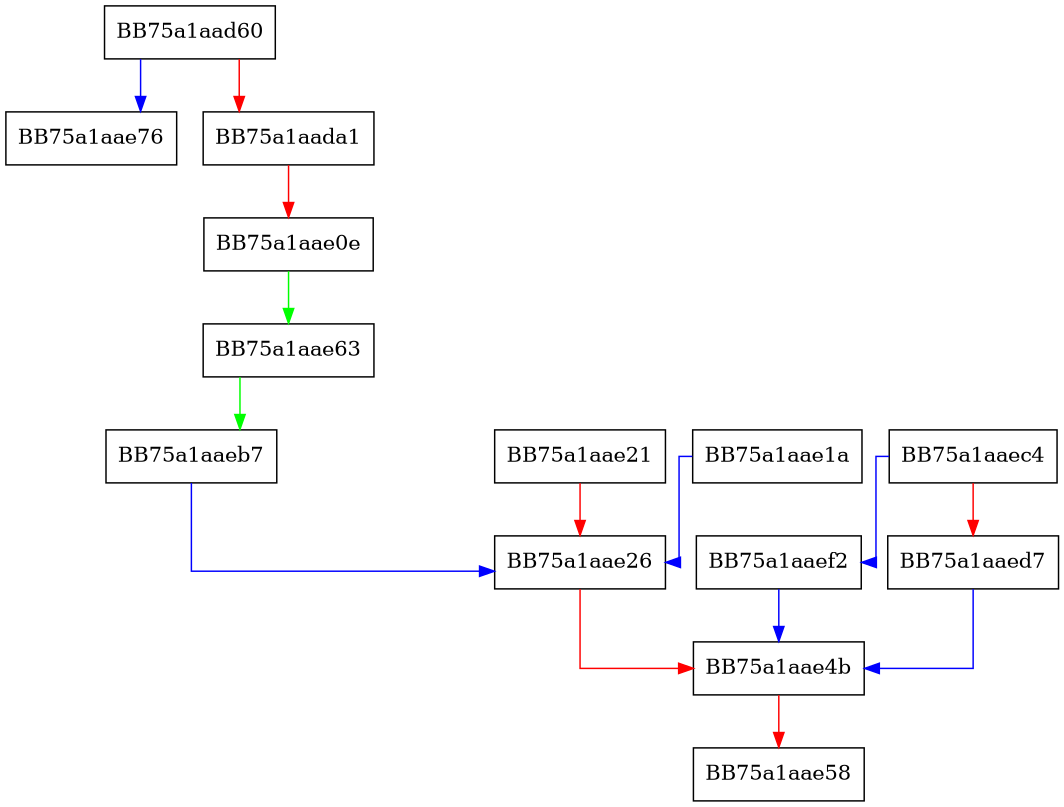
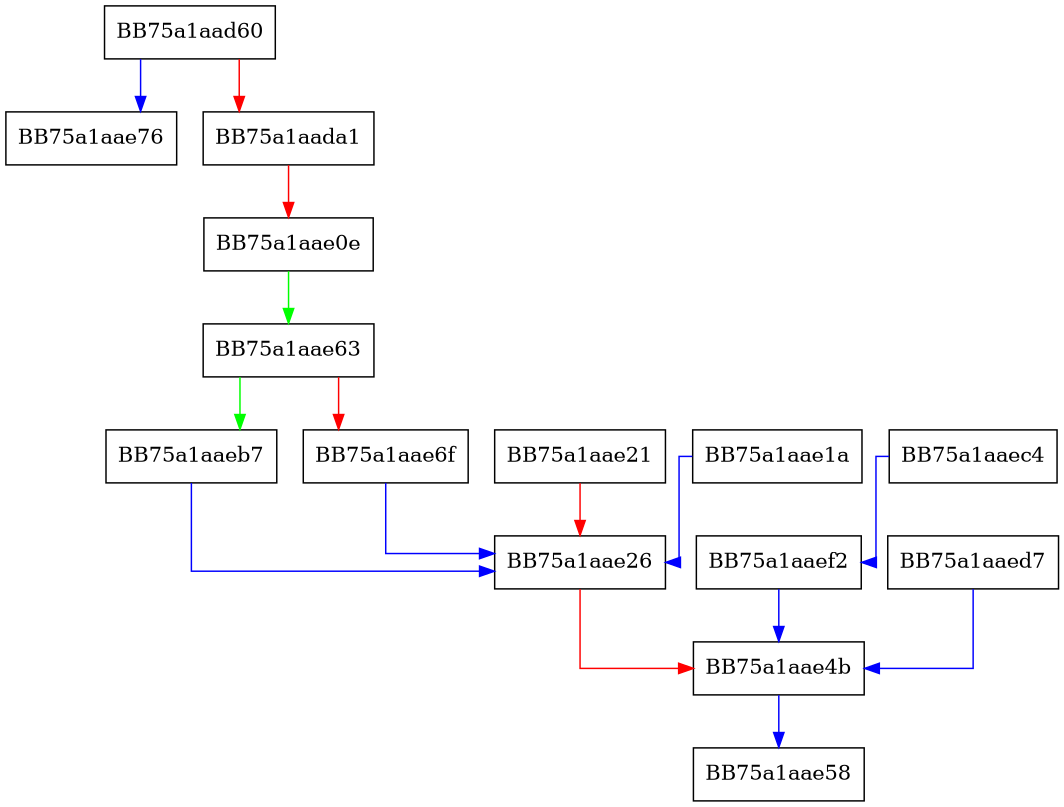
none -> (386, 456)
(973, 502) -> none
(779, 714) -> (779, 714)
